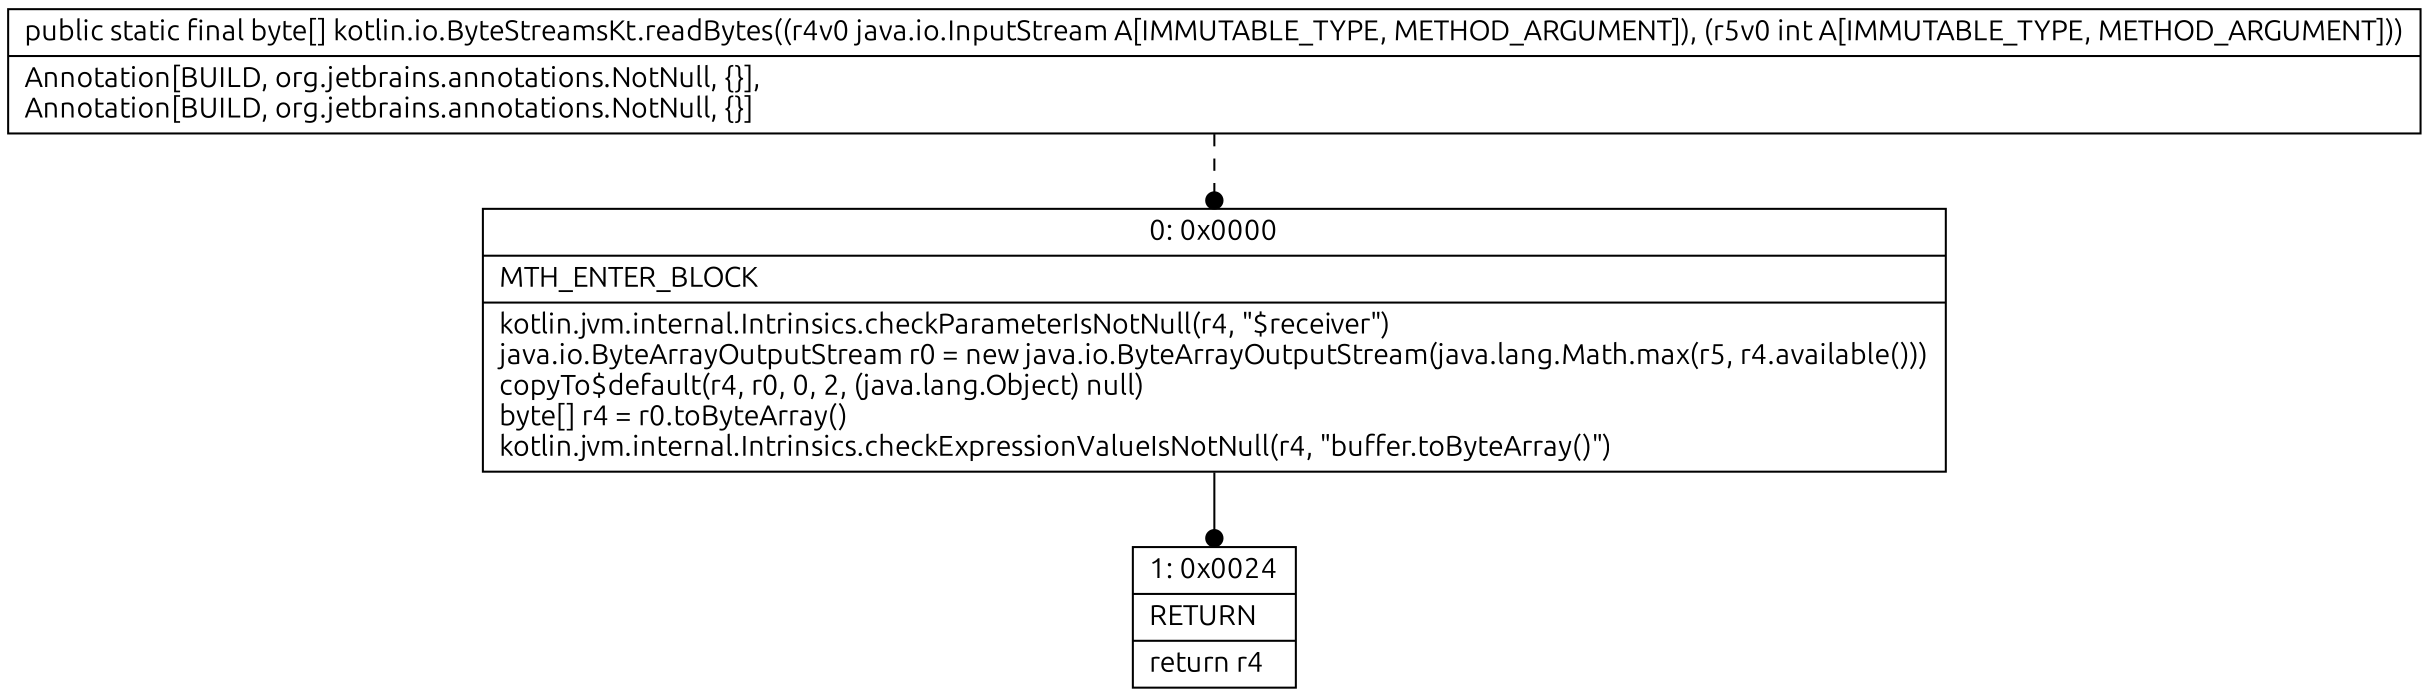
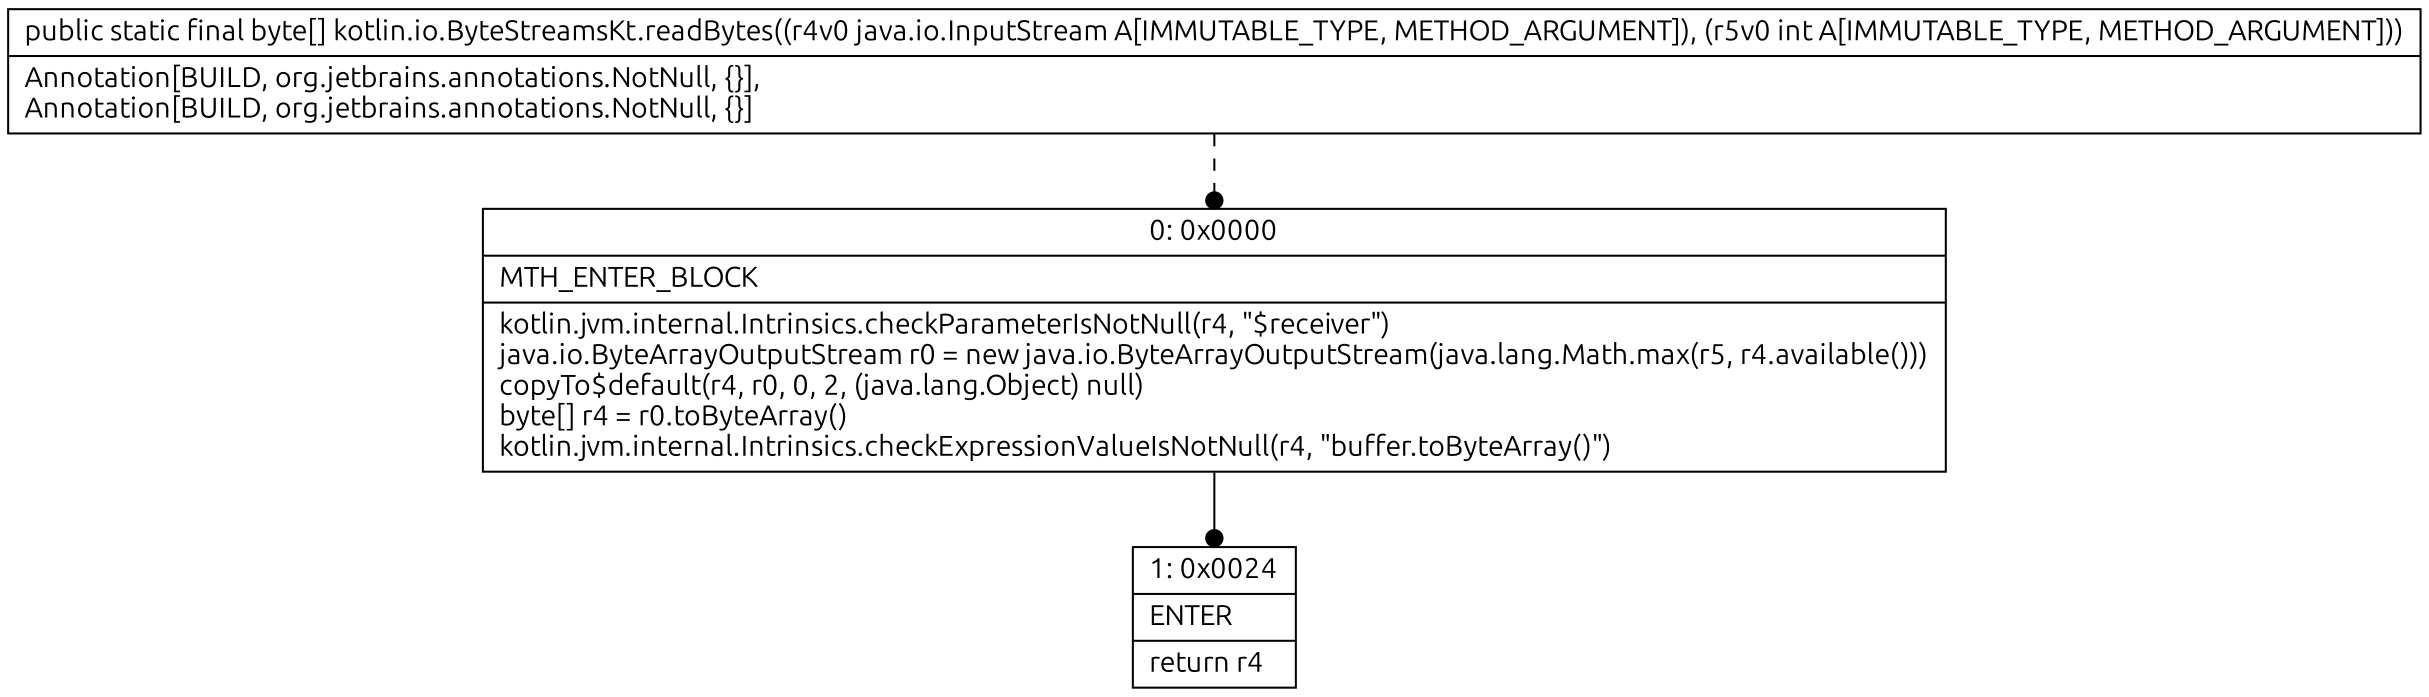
(1203, 616) -> (1192, 616)
